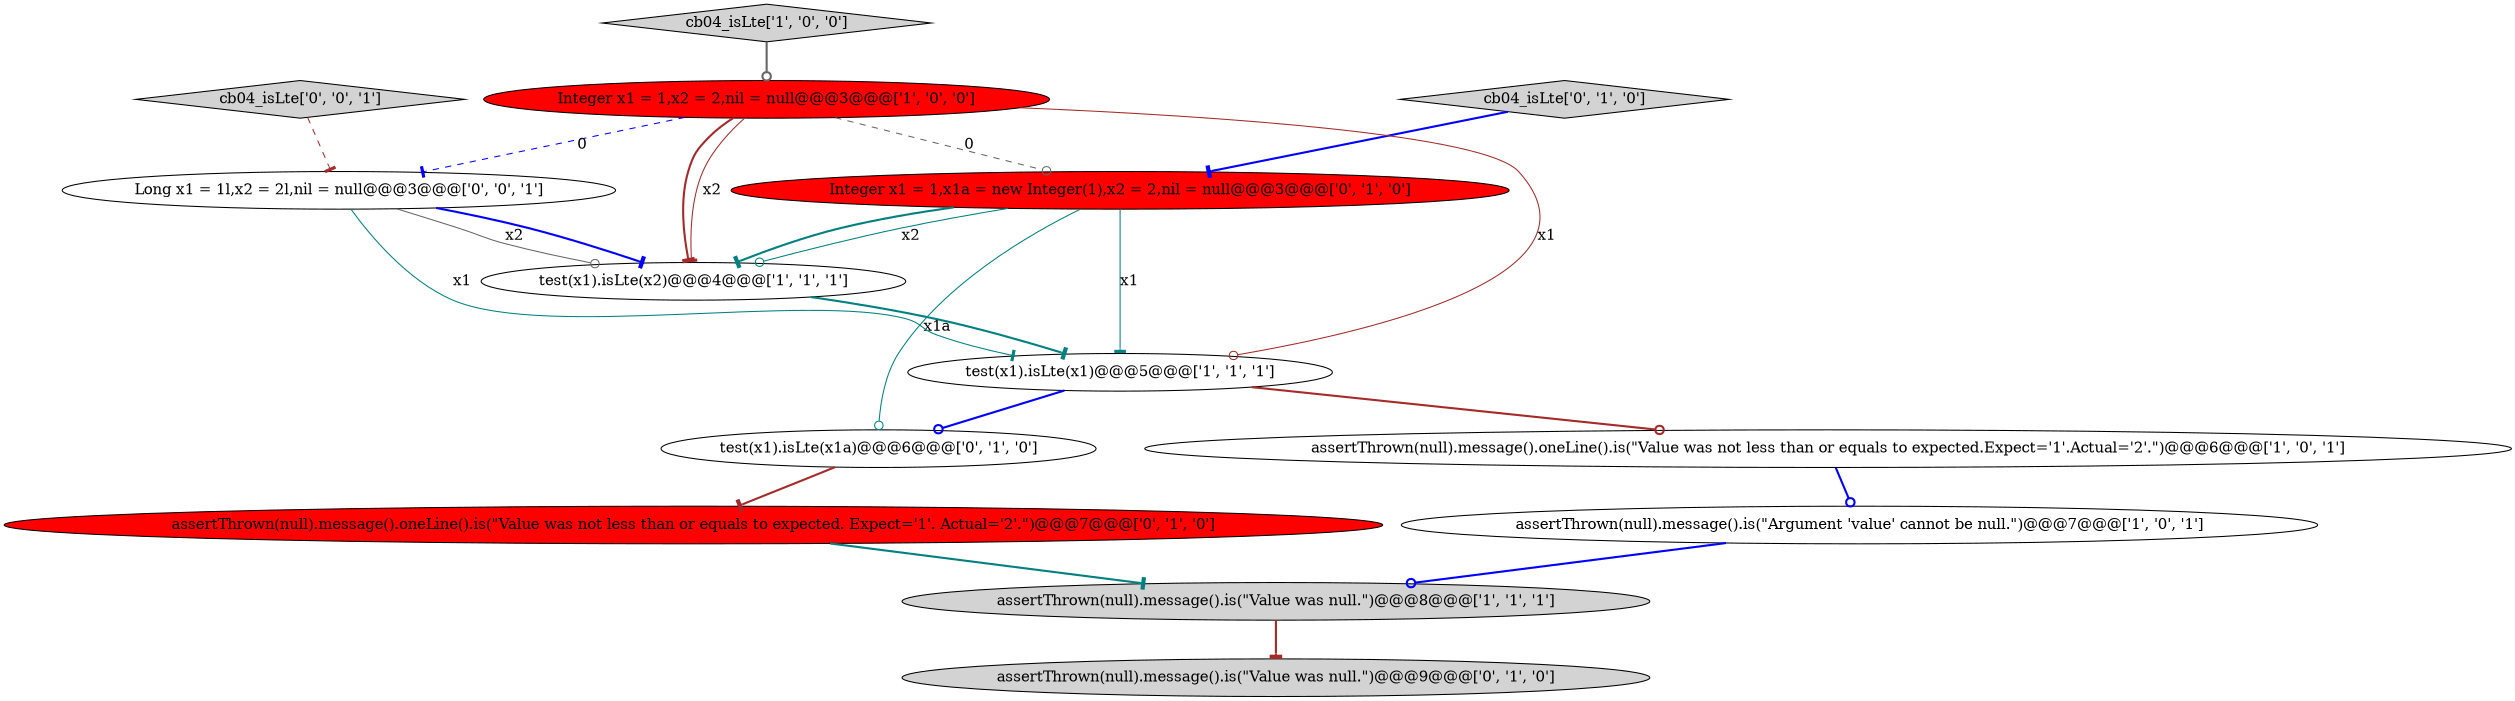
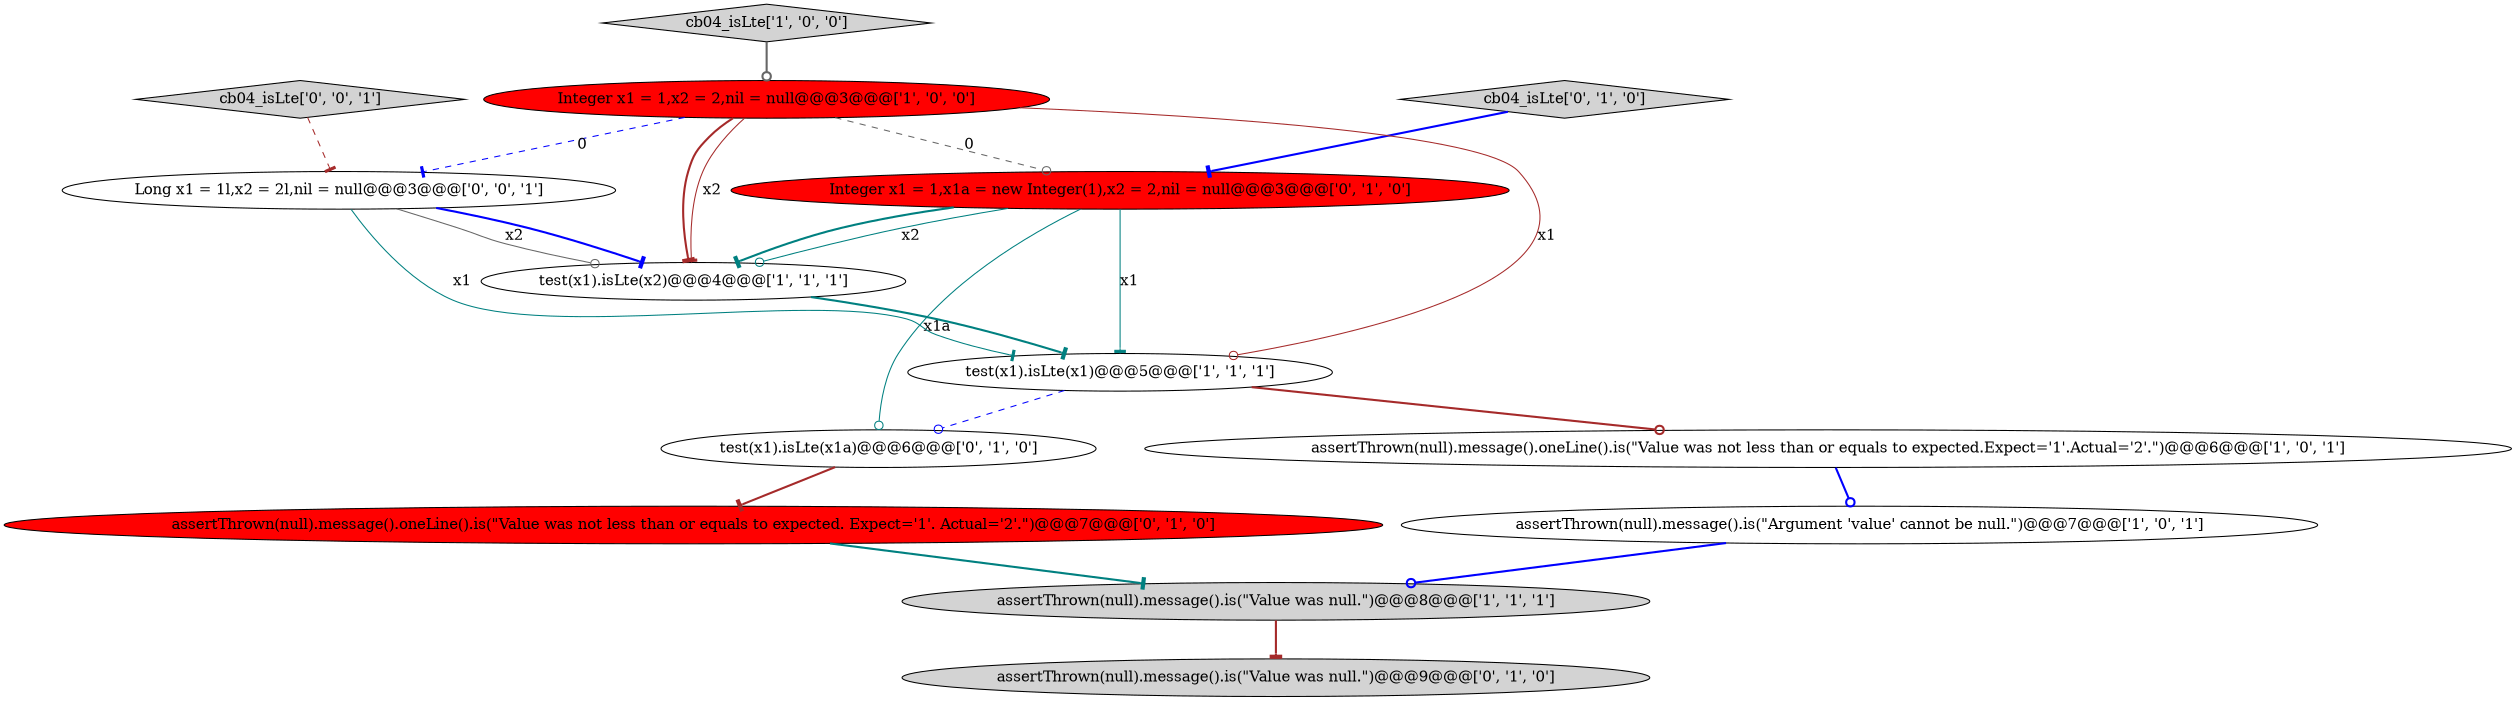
(1004, 409) -> (1004, 409)
